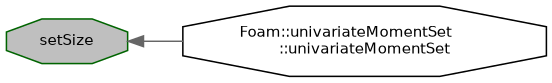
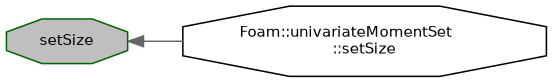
(365, 41) -> (365, 41)
